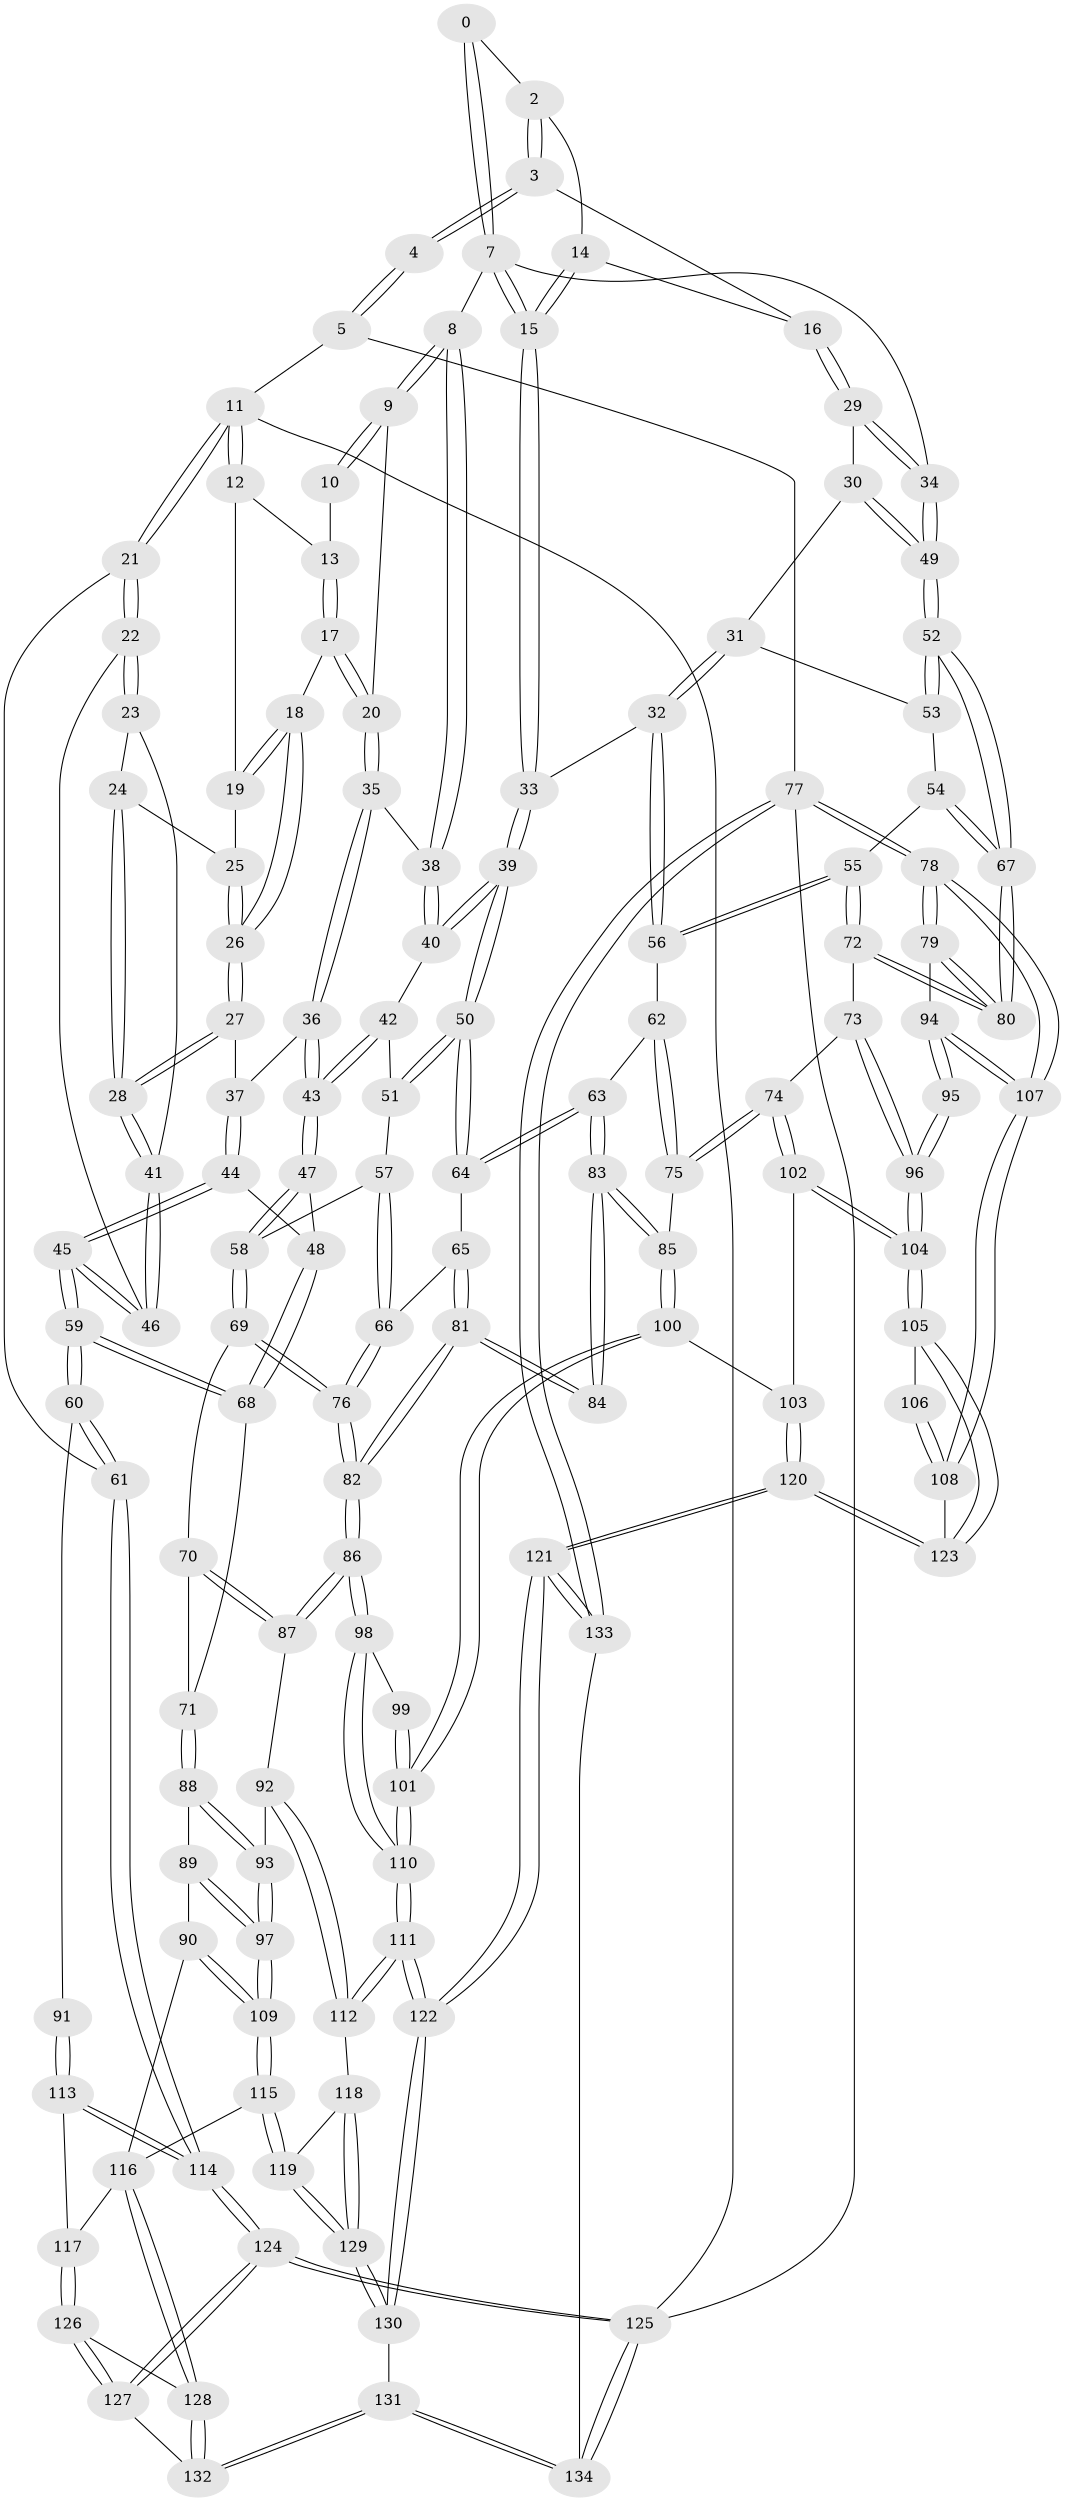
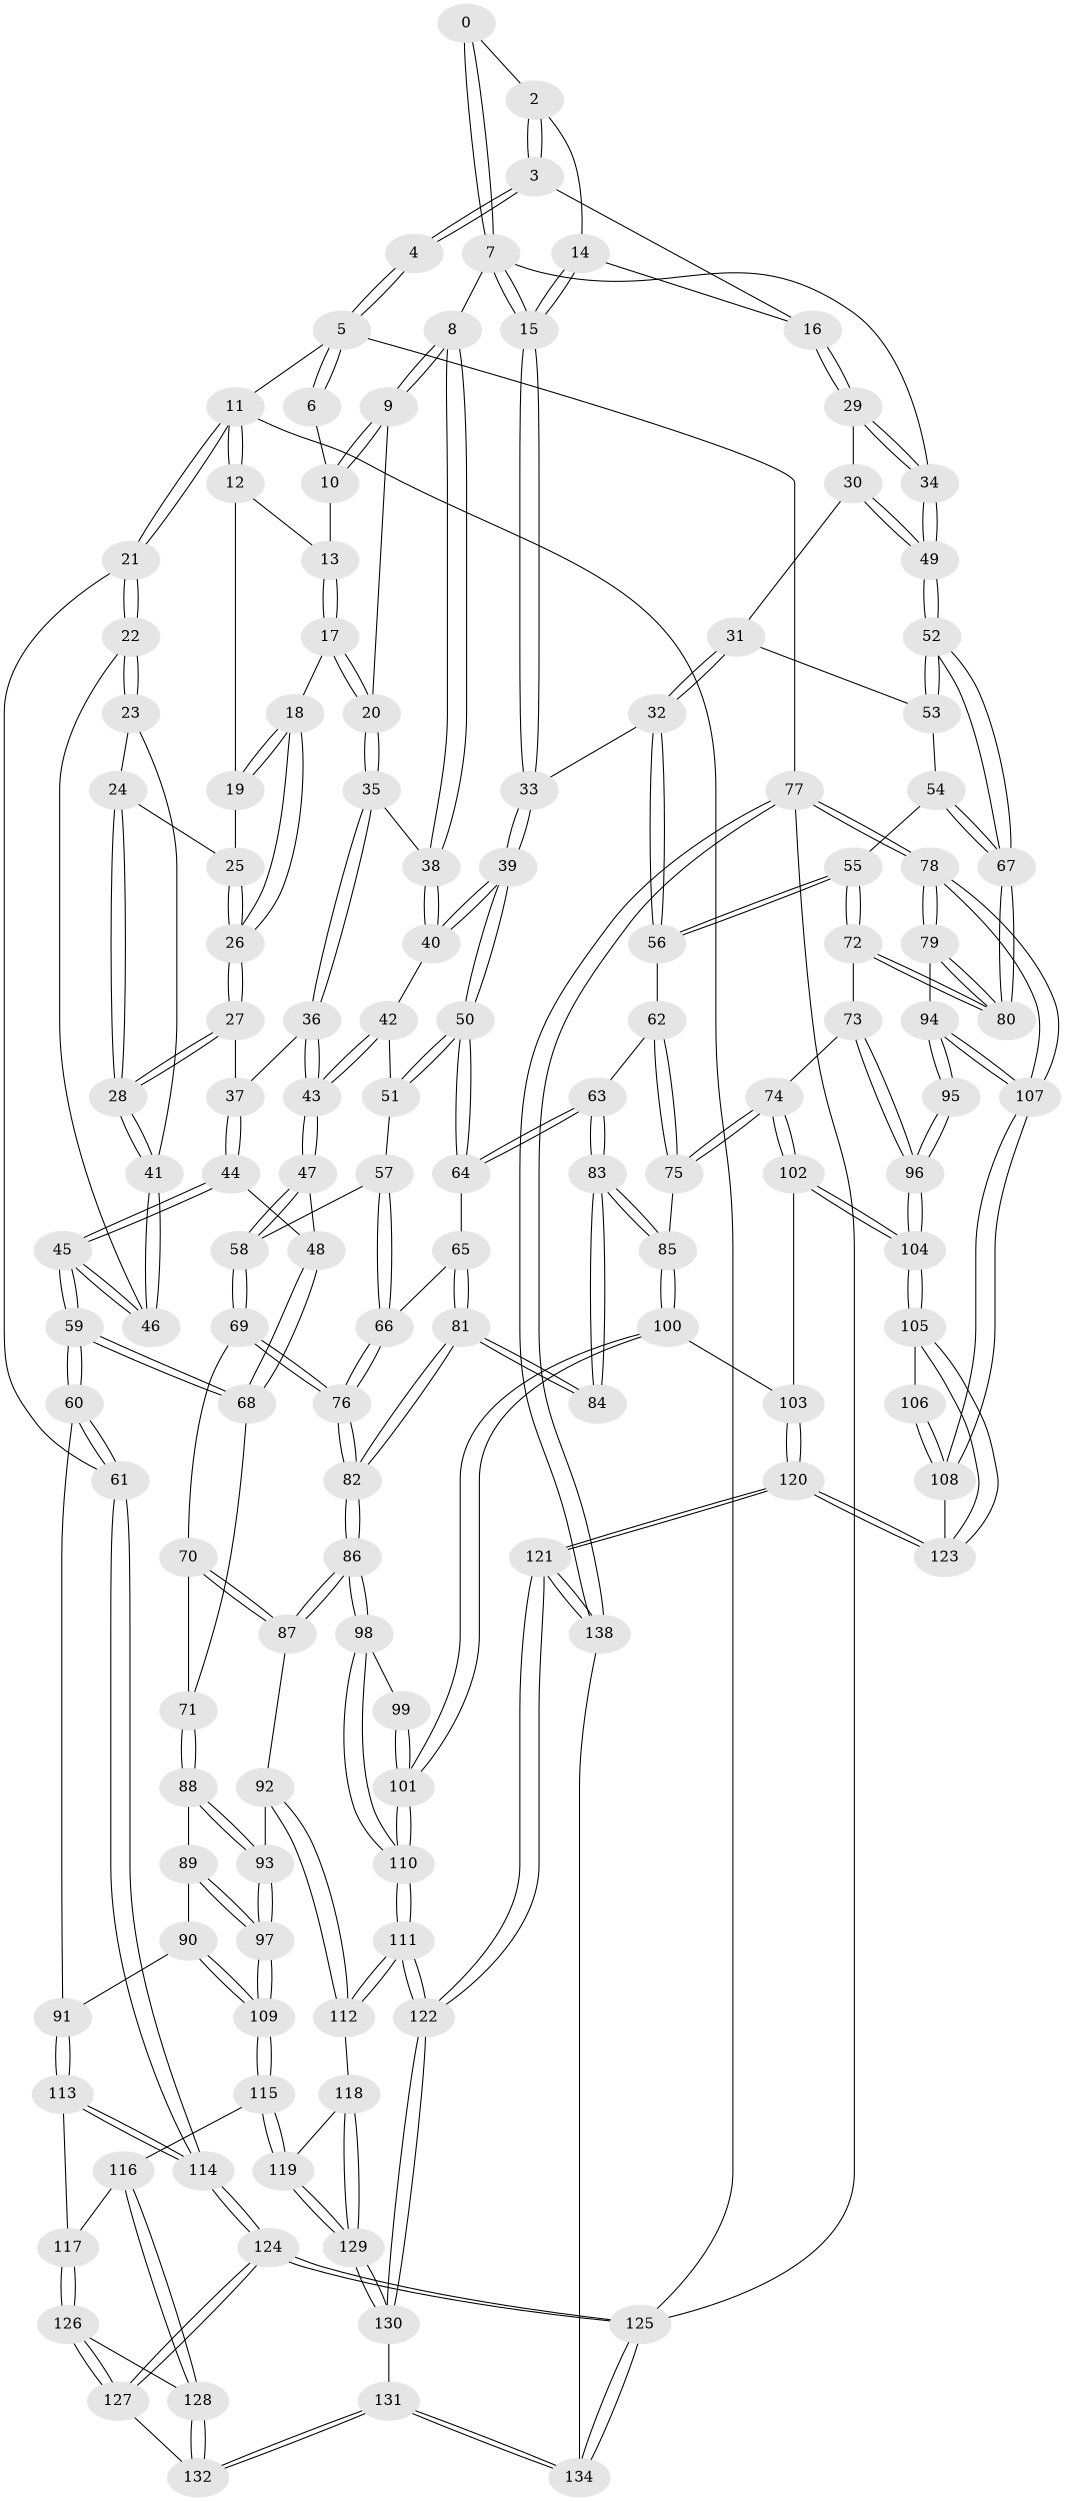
none -> (312, 407)
(600, 1634) -> (600, 1634)
(156, 2056) -> (132, 1976)
